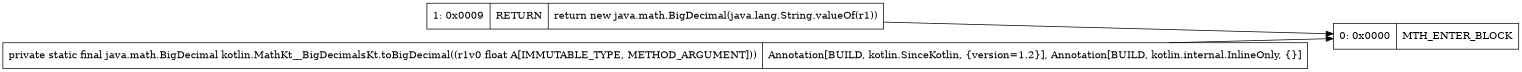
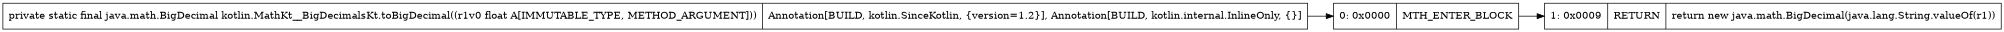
(1105, 28) -> (1528, 16)
